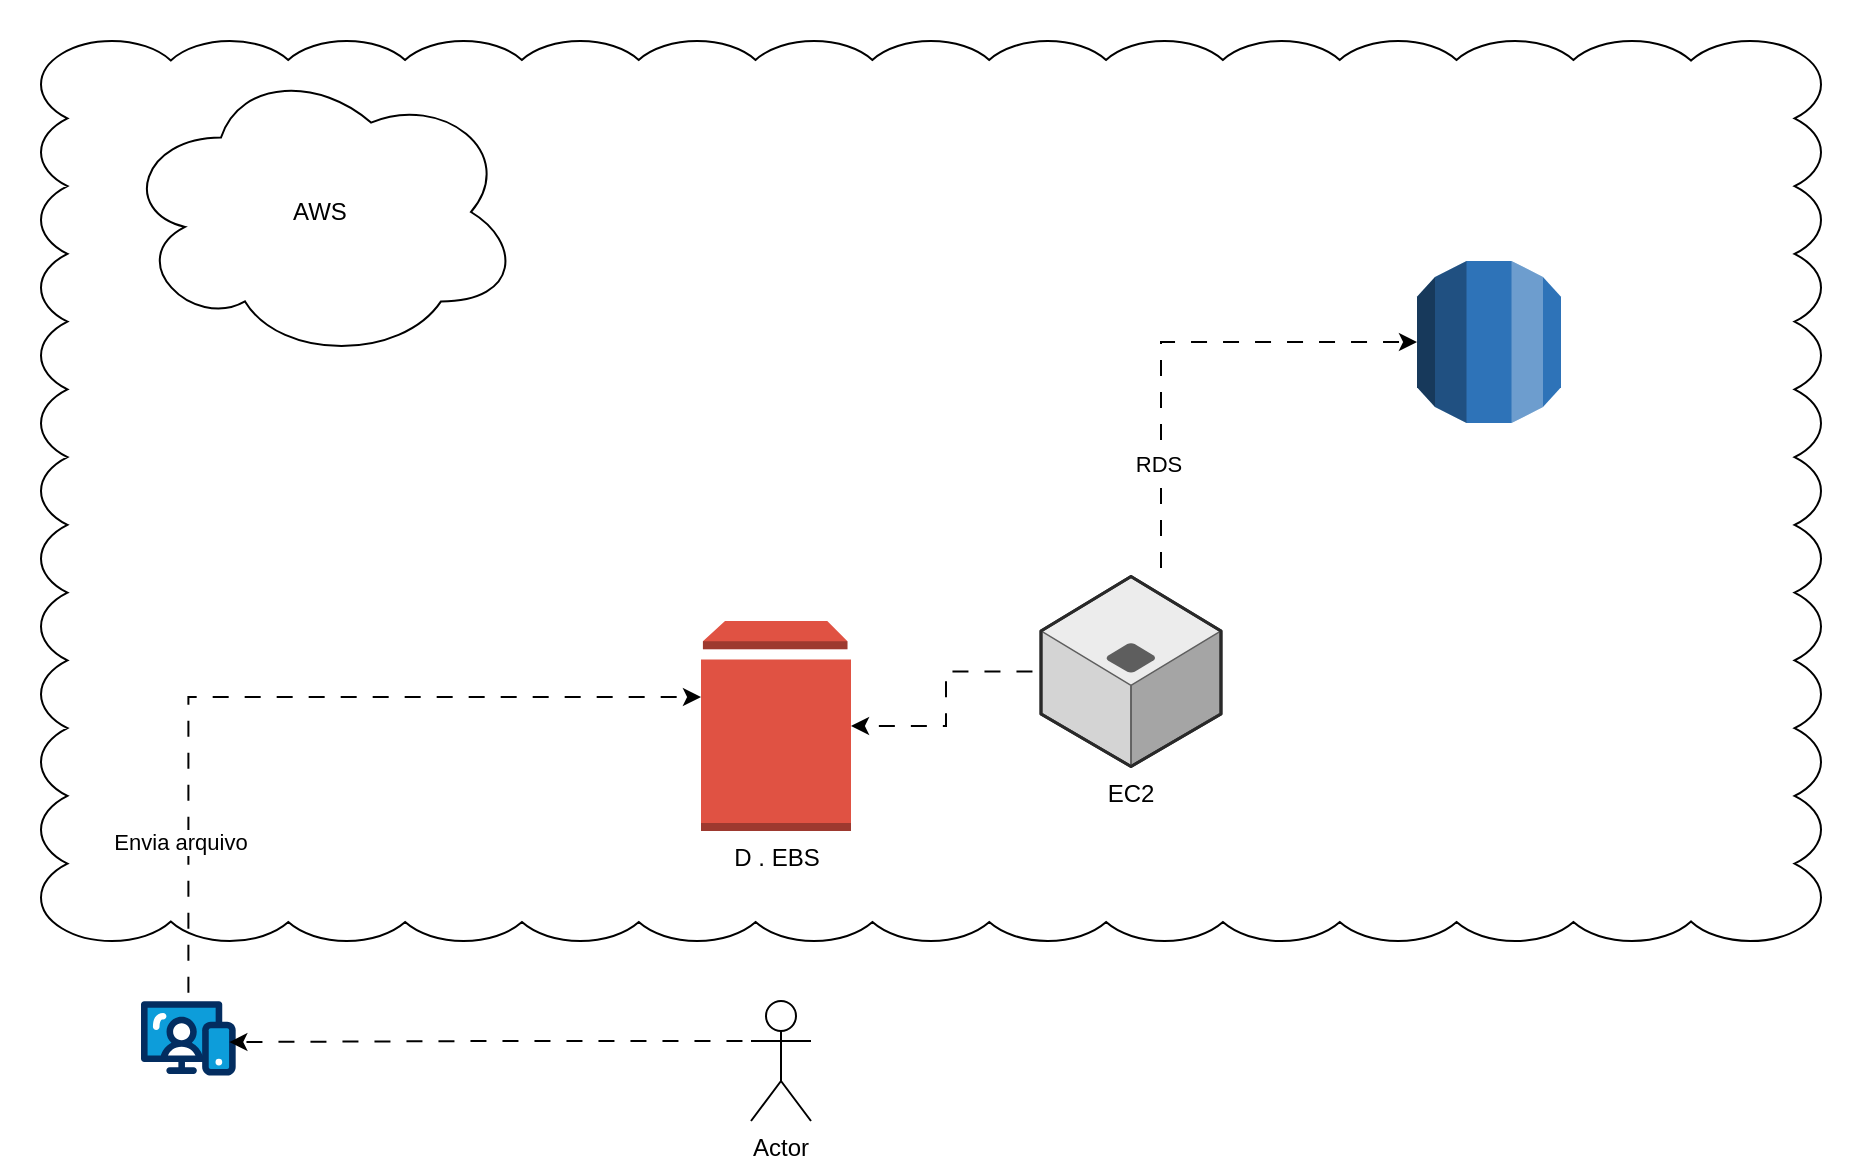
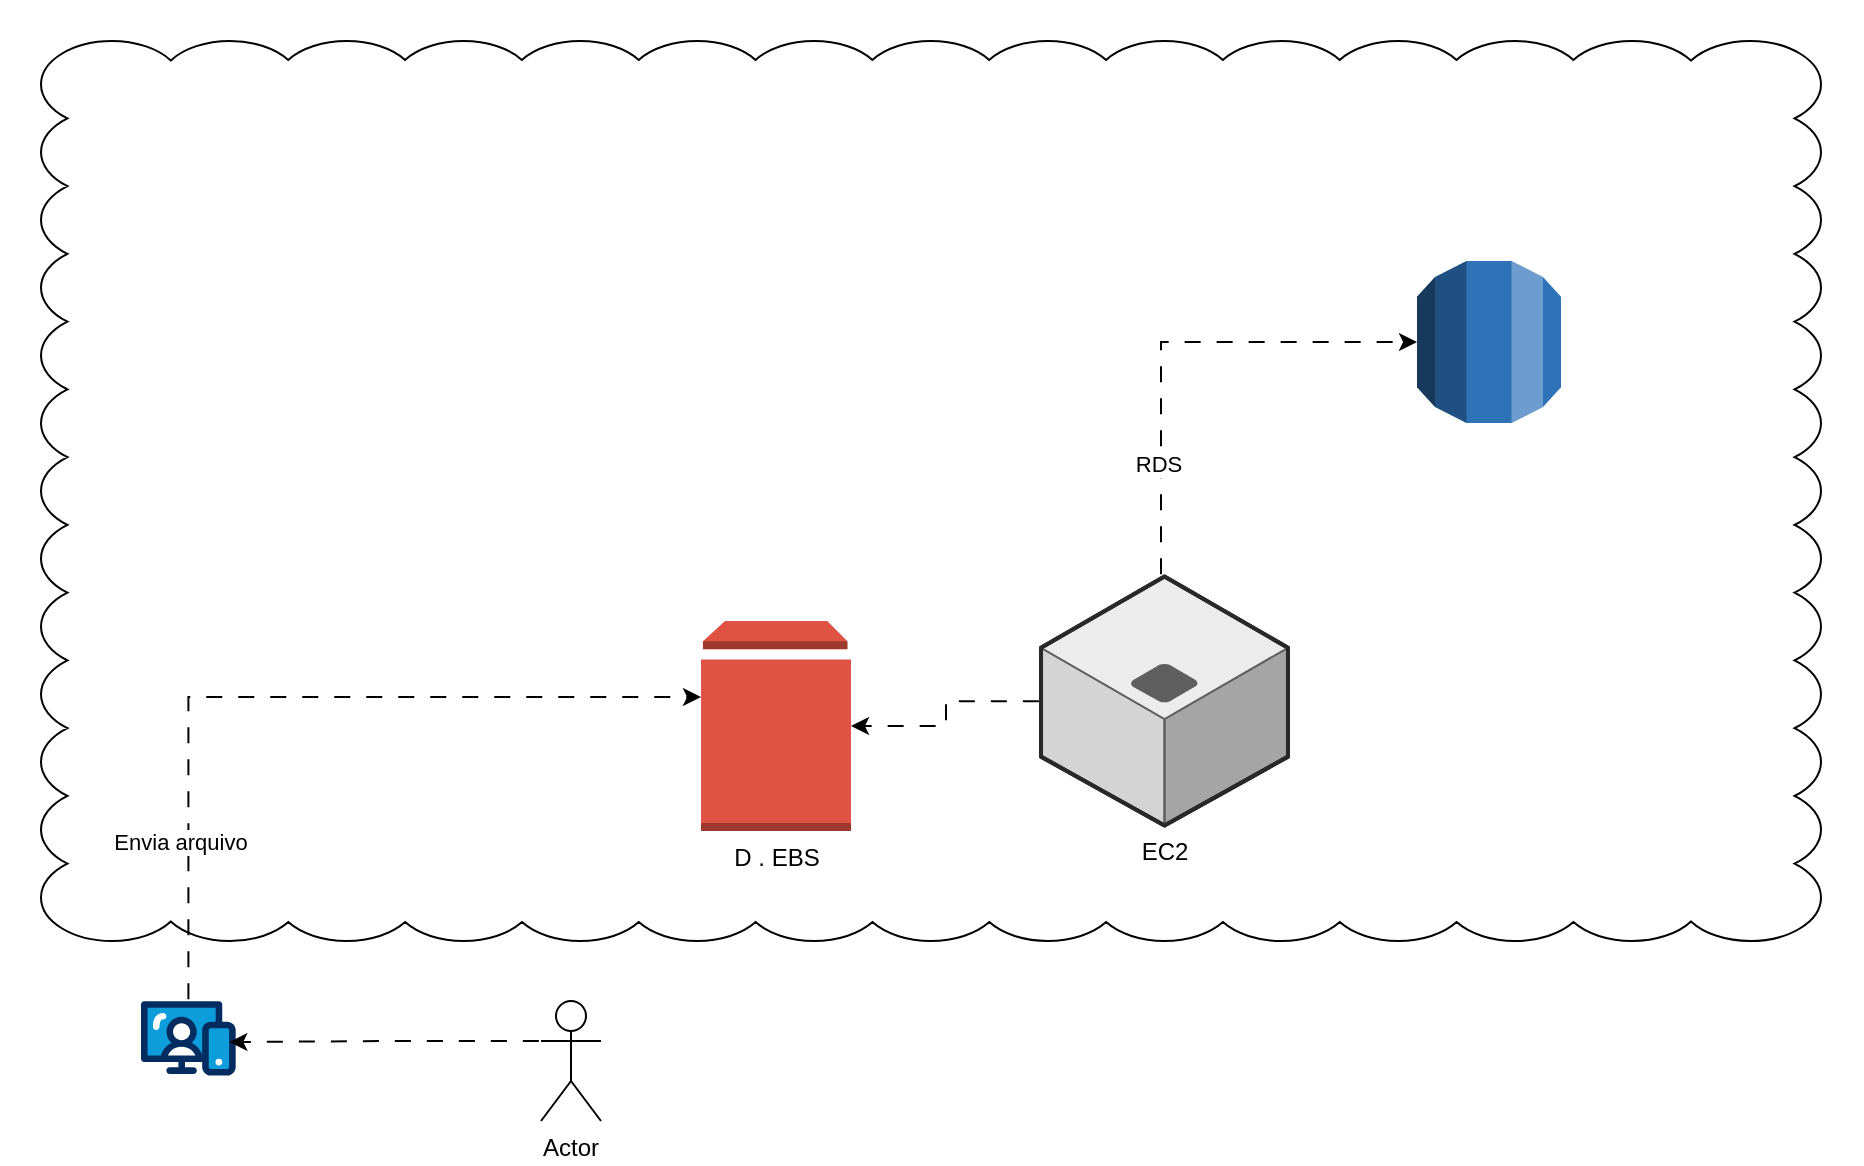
(321, 212) -> none
(1131, 672) -> (1165, 701)
(781, 1061) -> (571, 1061)
